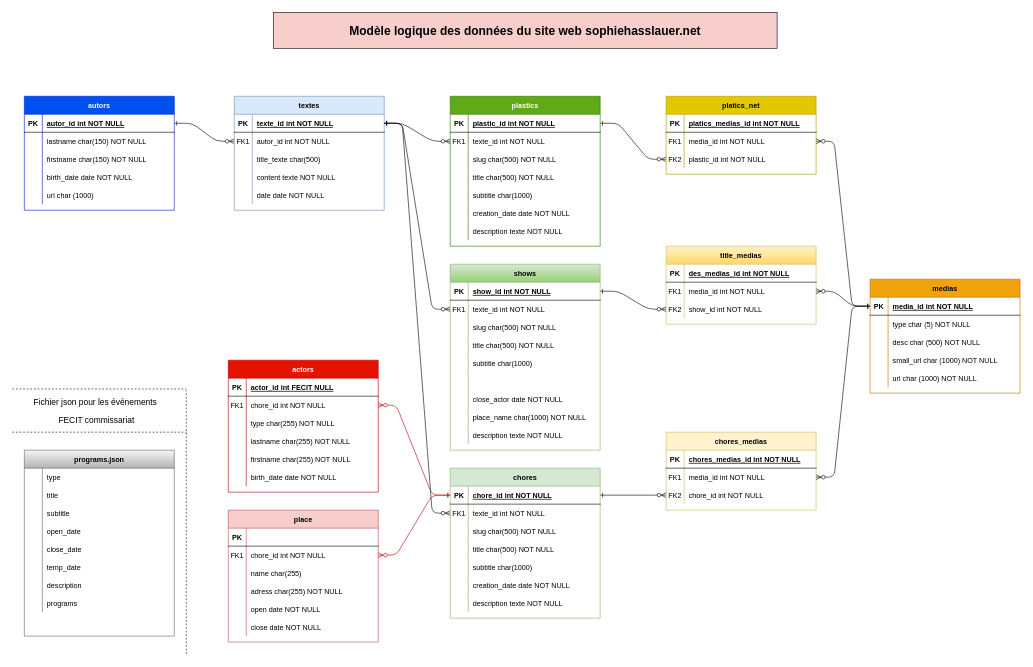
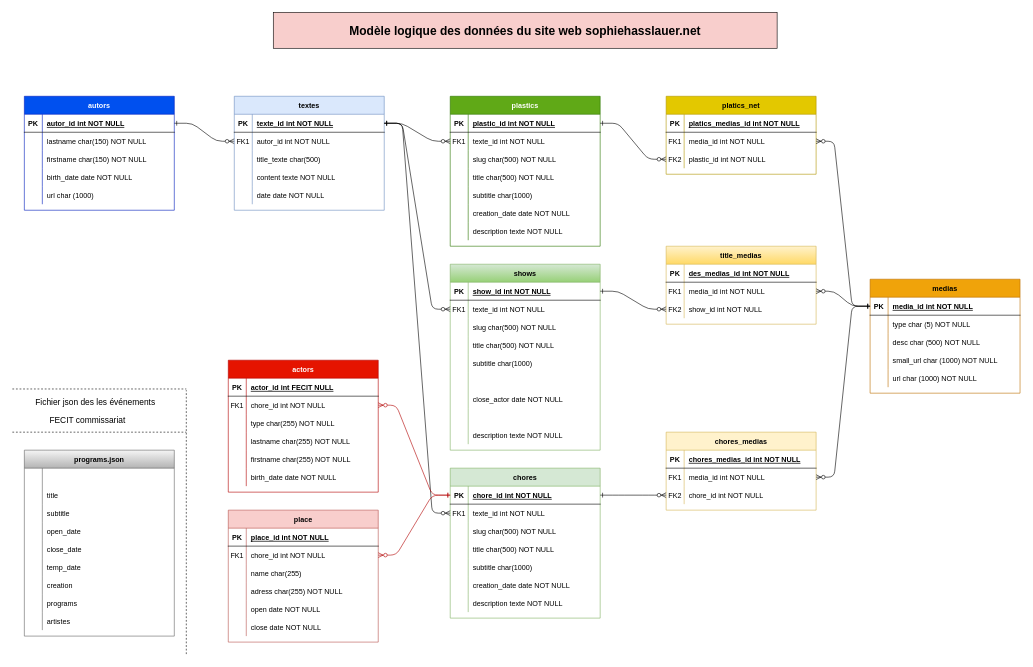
(97, 402) -> (97, 402)
(534, 417) -> none
(96, 420) -> (87, 420)
(108, 477) -> none
none -> (312, 537)
(67, 586) -> (62, 586)
none -> (108, 621)
